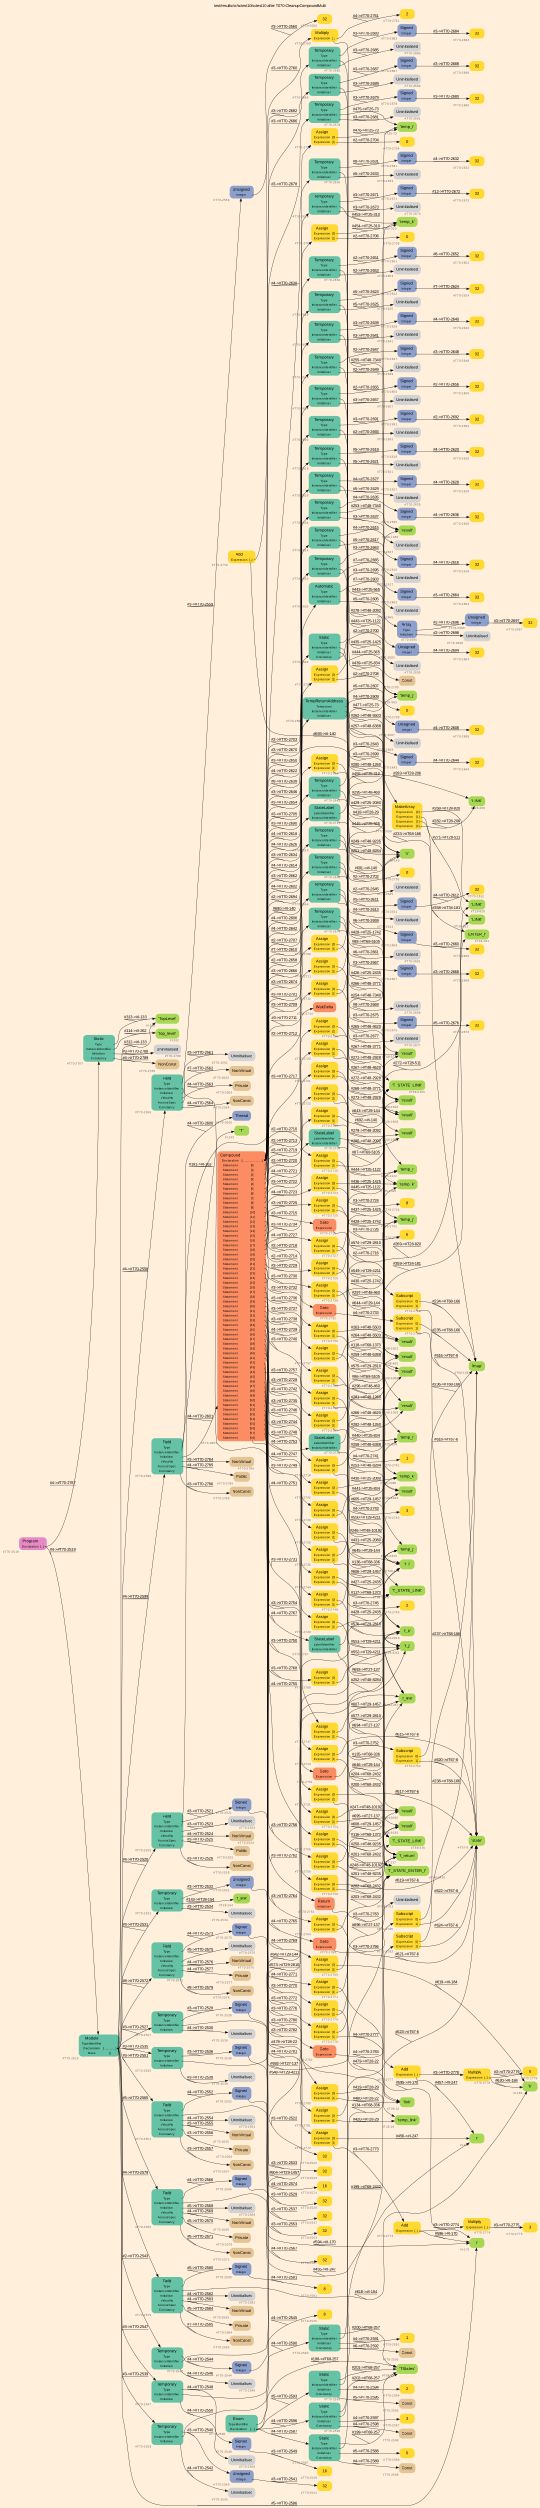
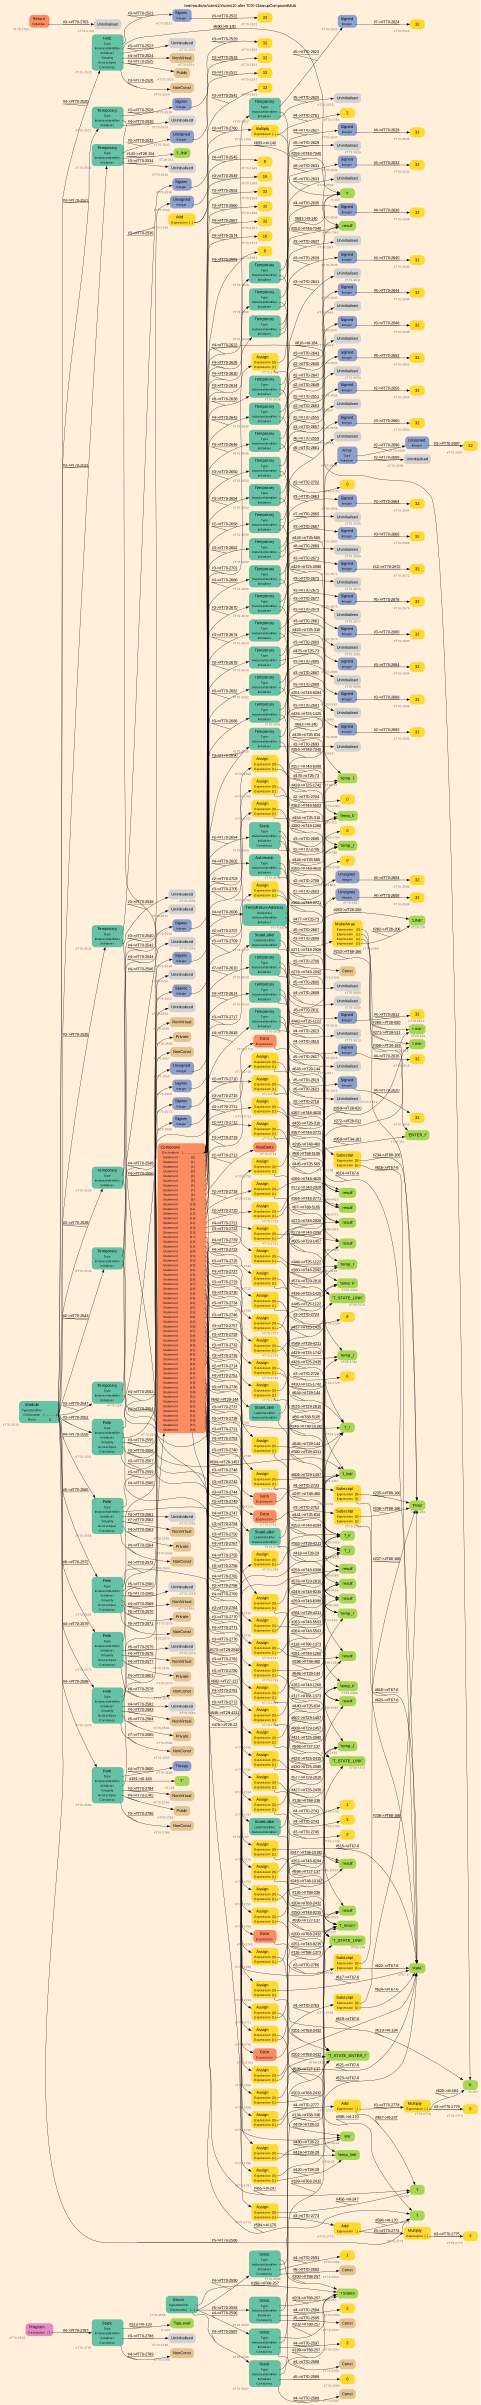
(352, 816) -> (290, 1547)
(167, 1034) -> none
none -> (401, 1377)
(121, 1522) -> none
(268, 1650) -> none
(81, 1787) -> none
